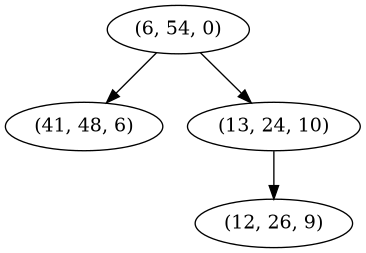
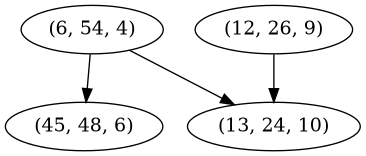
(178, 30) -> (92, 30)
(84, 127) -> (84, 127)
(274, 168) -> (274, 71)
